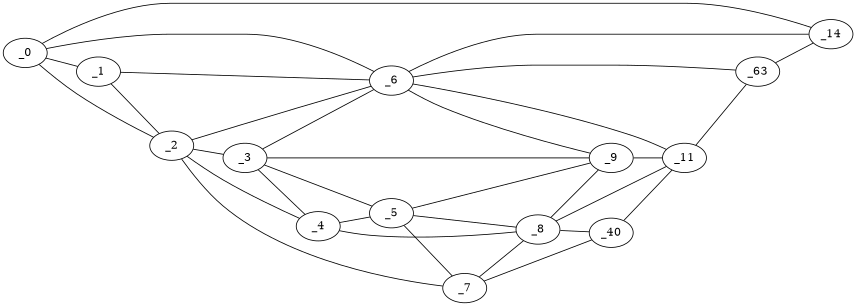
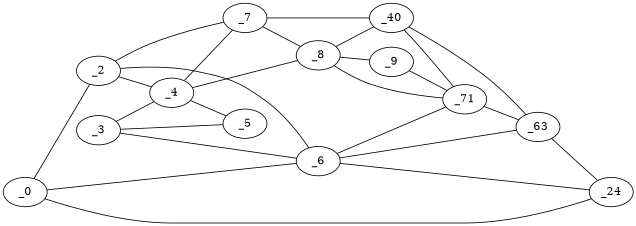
(831, 34) -> (611, 192)
none -> (471, 66)
(98, 72) -> none
(497, 127) -> none
(208, 152) -> none
(428, 158) -> none
(684, 158) -> (465, 99)
(501, 186) -> none
(465, 221) -> none
(428, 251) -> (208, 55)
